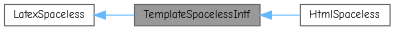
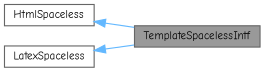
(286, 15) -> (120, 25)
